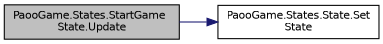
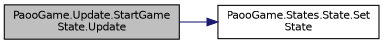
(92, 22) -> (92, 22)
